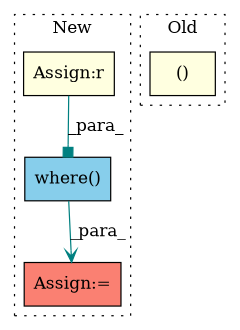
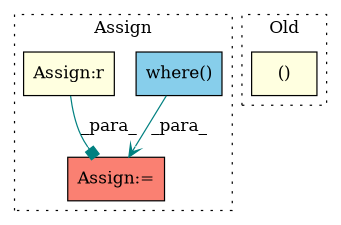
(73, 28) -> (123, 28)
(68, 120) -> (76, 123)
